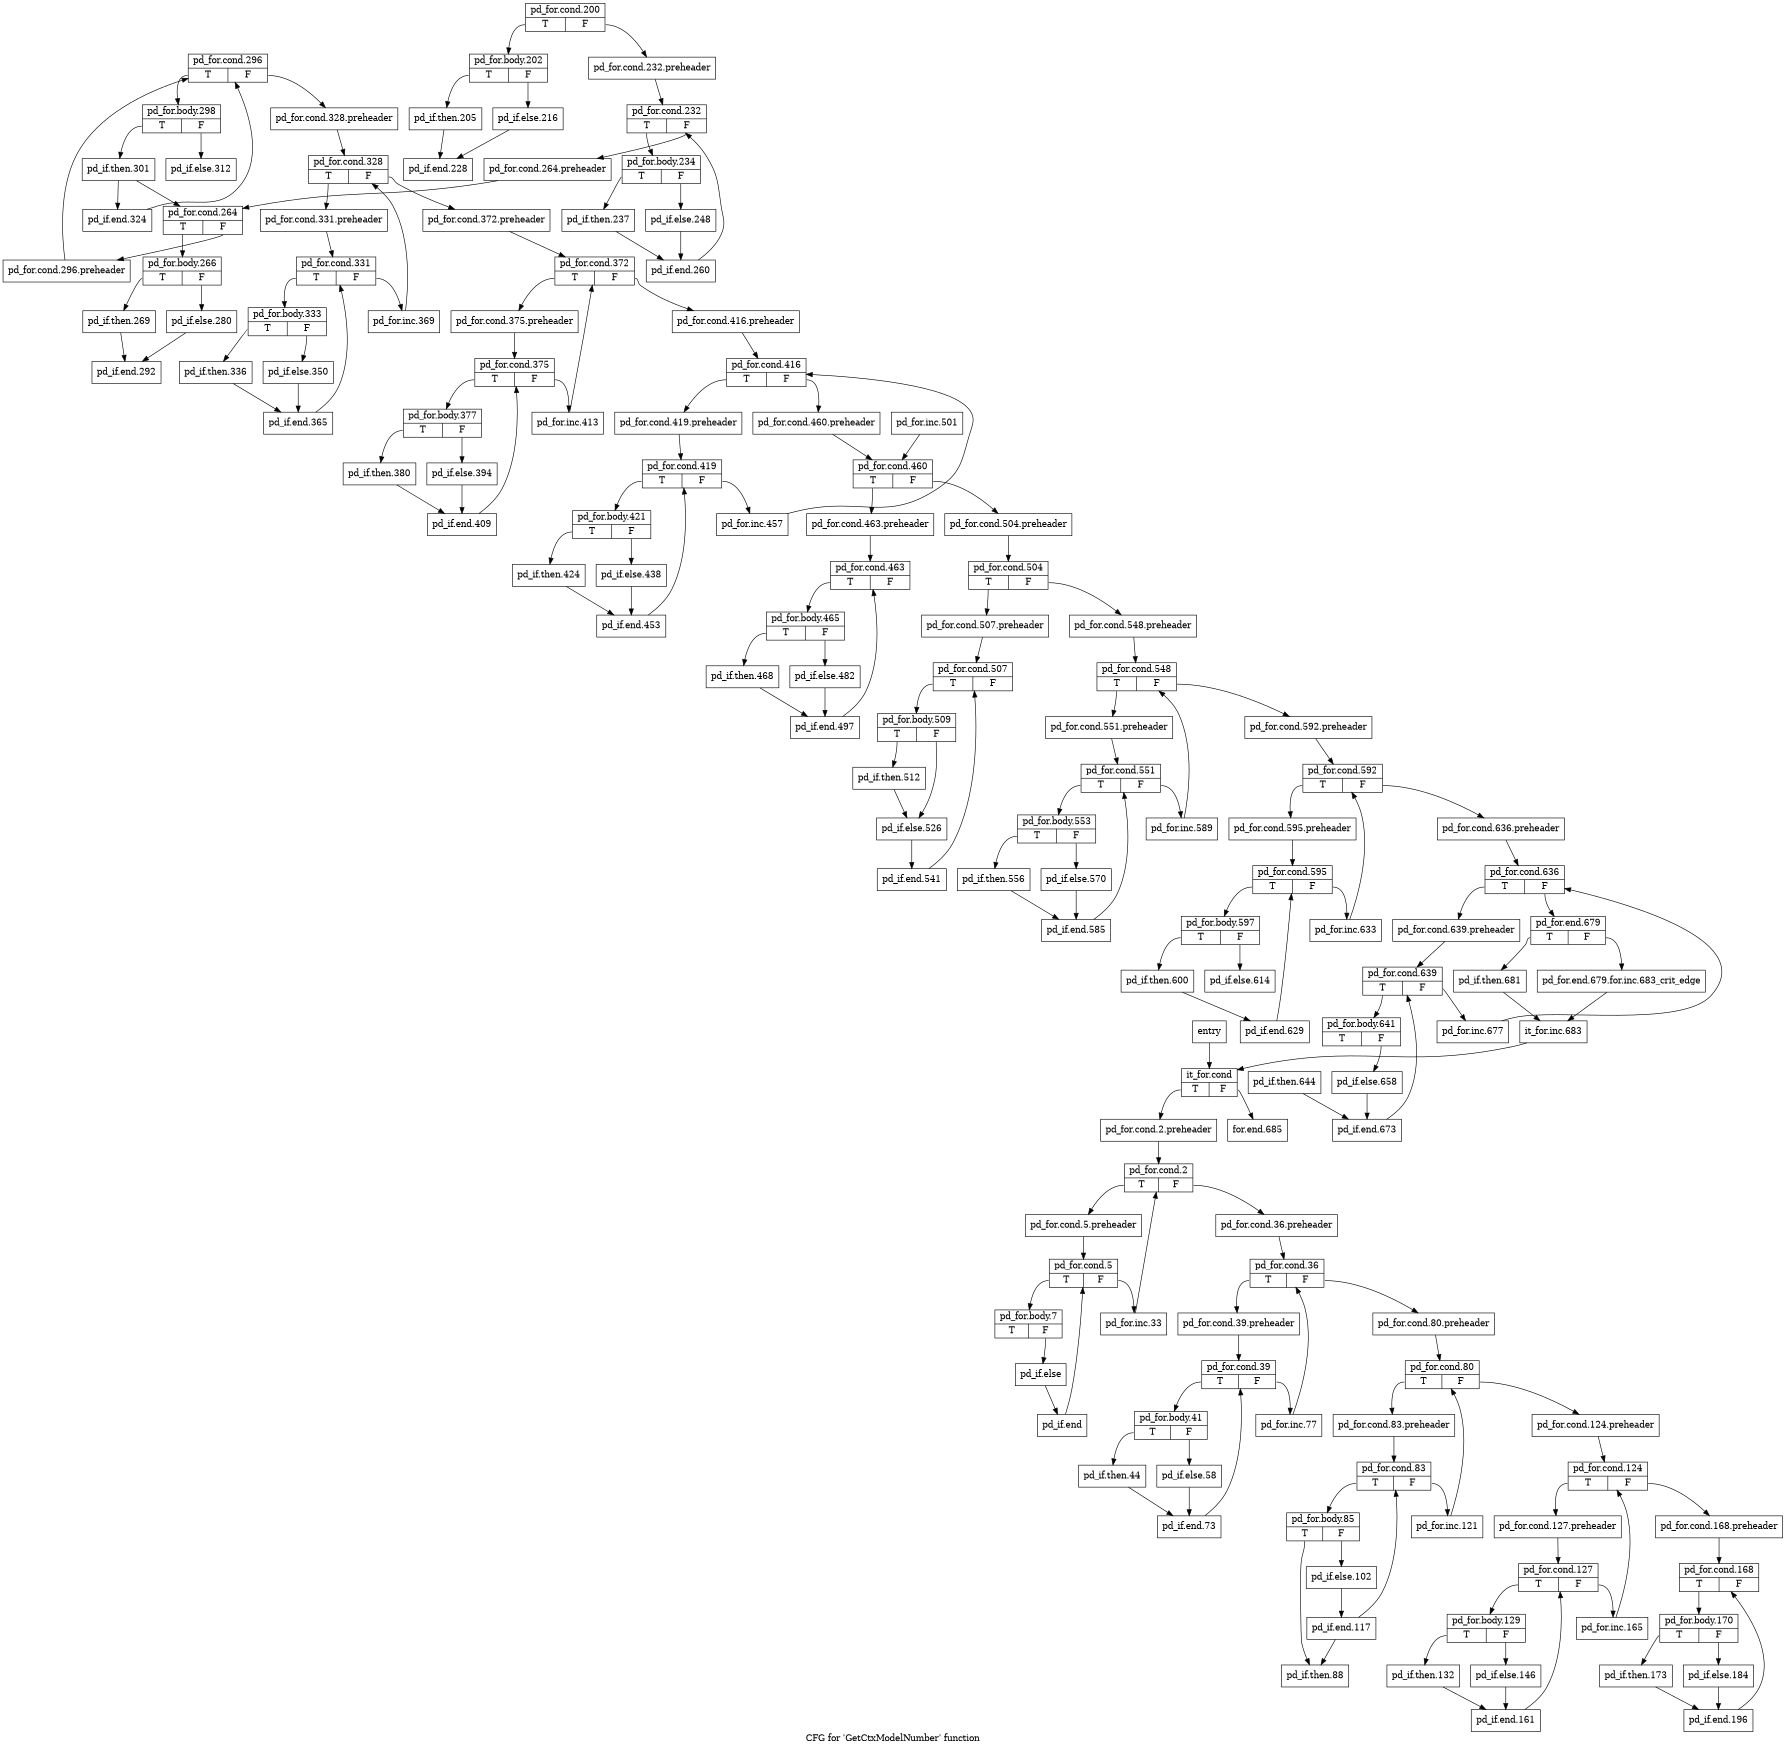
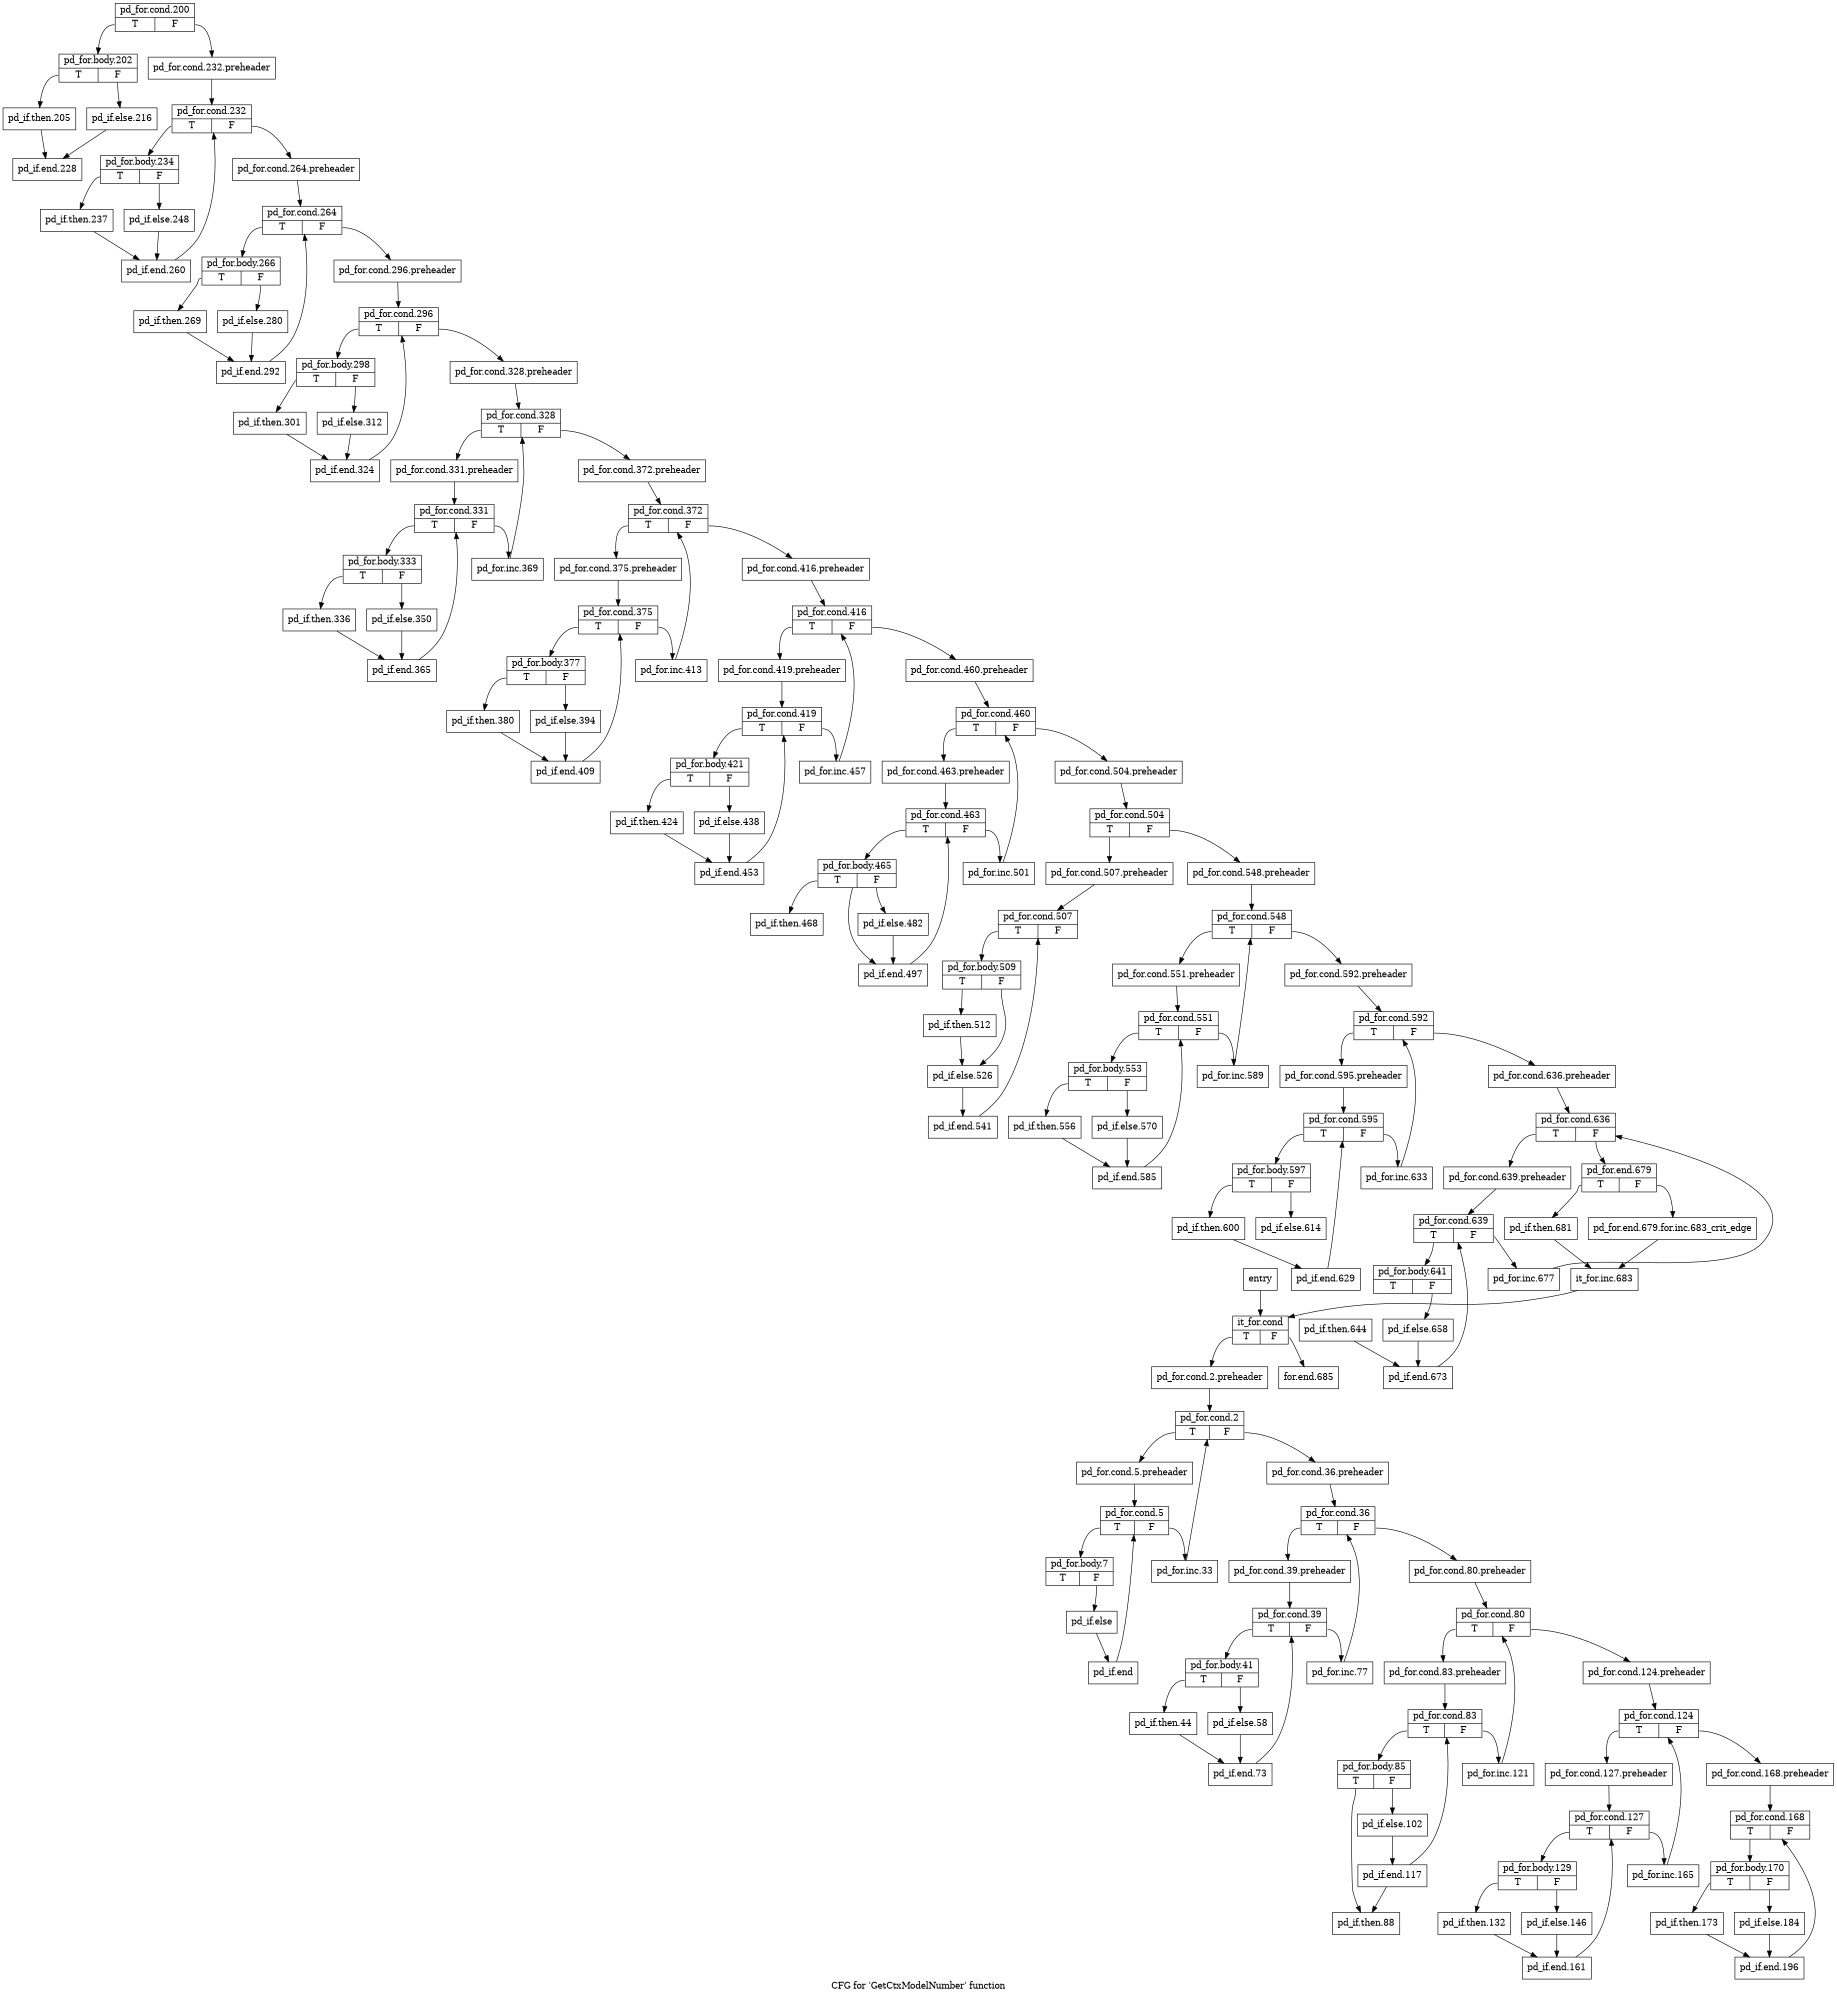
(156, 192) -> (303, 307)
none -> (349, 444)
(781, 701) -> (849, 927)
none -> (998, 840)
